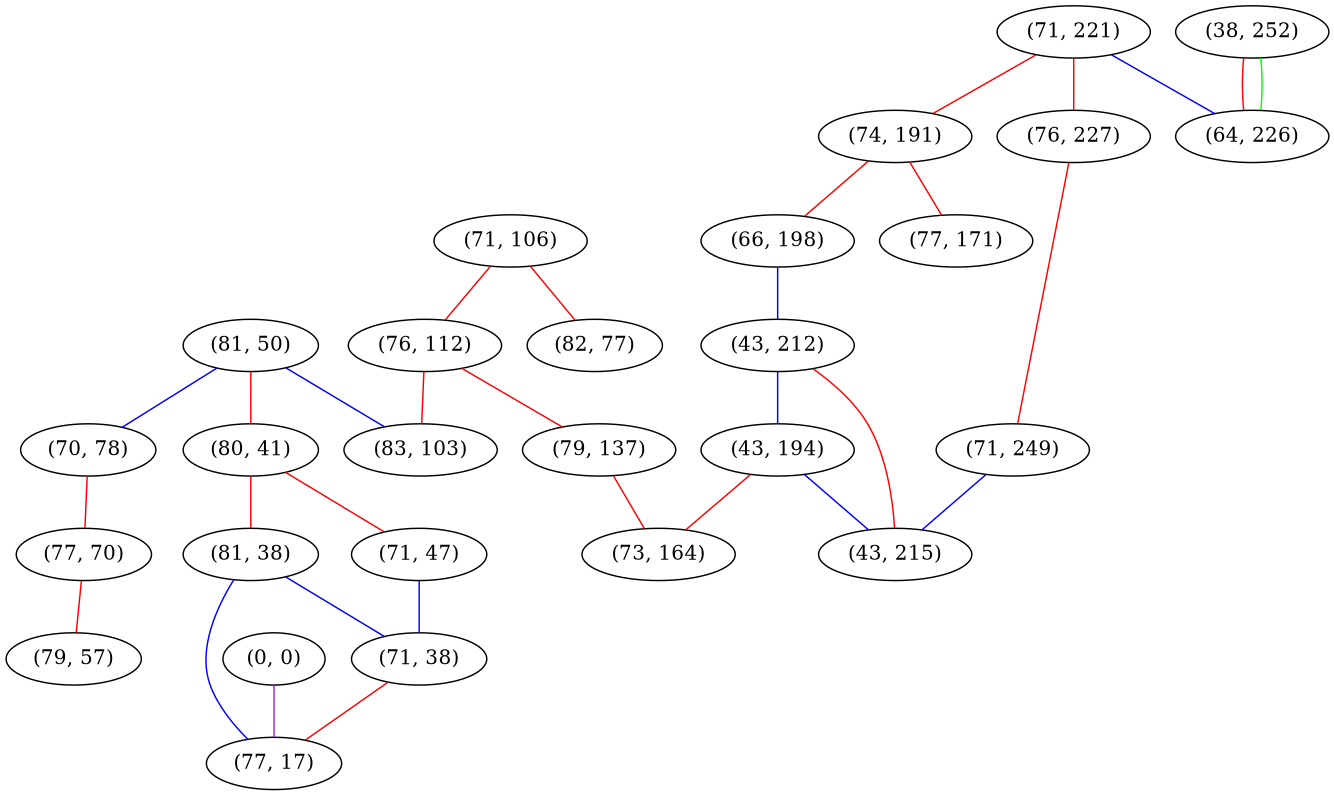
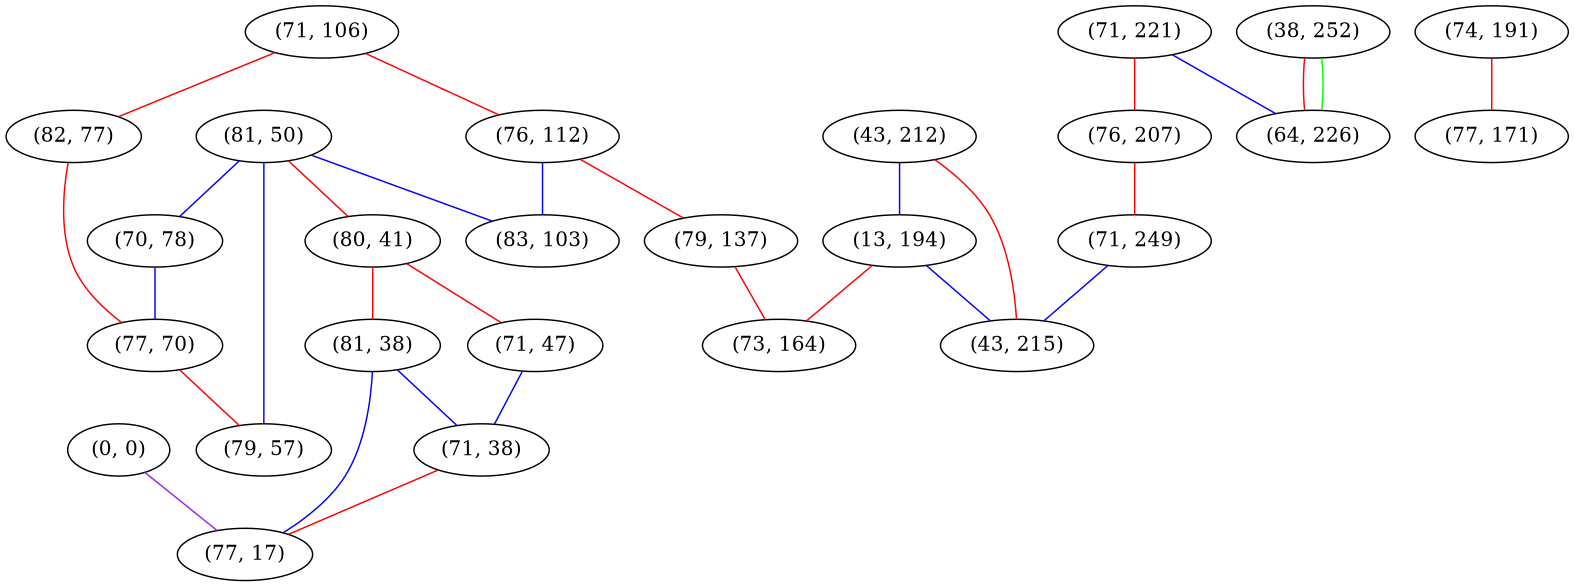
(984, 84) -> none
(1074, 136) -> (1135, 136)
(778, 241) -> none
none -> (69, 252)
none -> (264, 293)
(423, 398) -> (543, 189)
(778, 450) -> (900, 241)
(86, 502) -> (155, 293)
